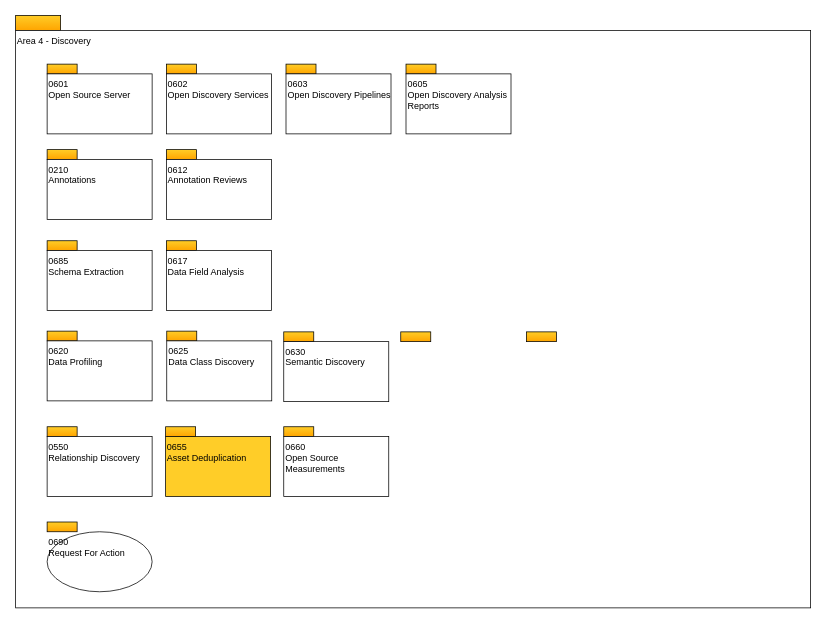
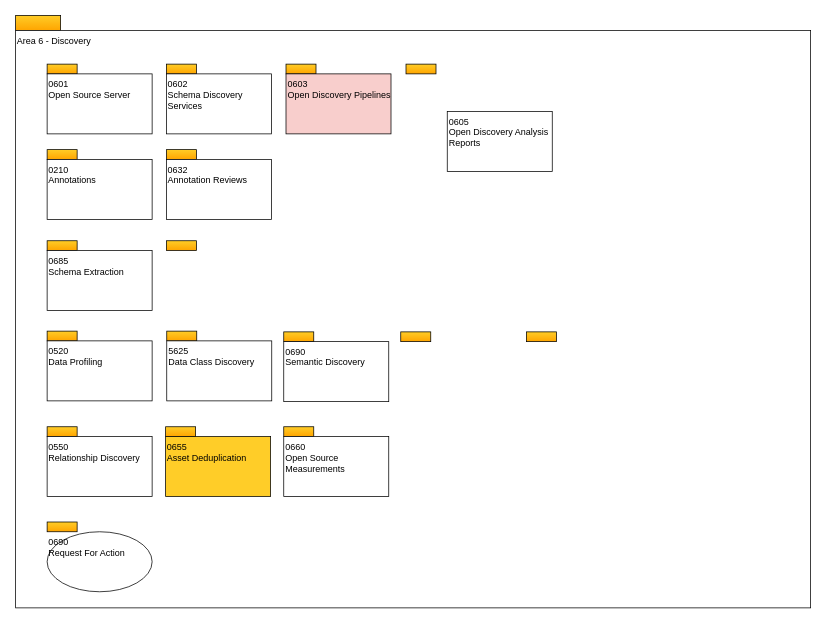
(58, 41) -> (58, 41)
(219, 95) -> (219, 95)
(338, 104) -> (338, 104)
(458, 104) -> (500, 141)
(209, 175) -> (209, 175)
(219, 281) -> none
(79, 357) -> (79, 357)
(214, 357) -> (214, 357)
(327, 358) -> (327, 358)
